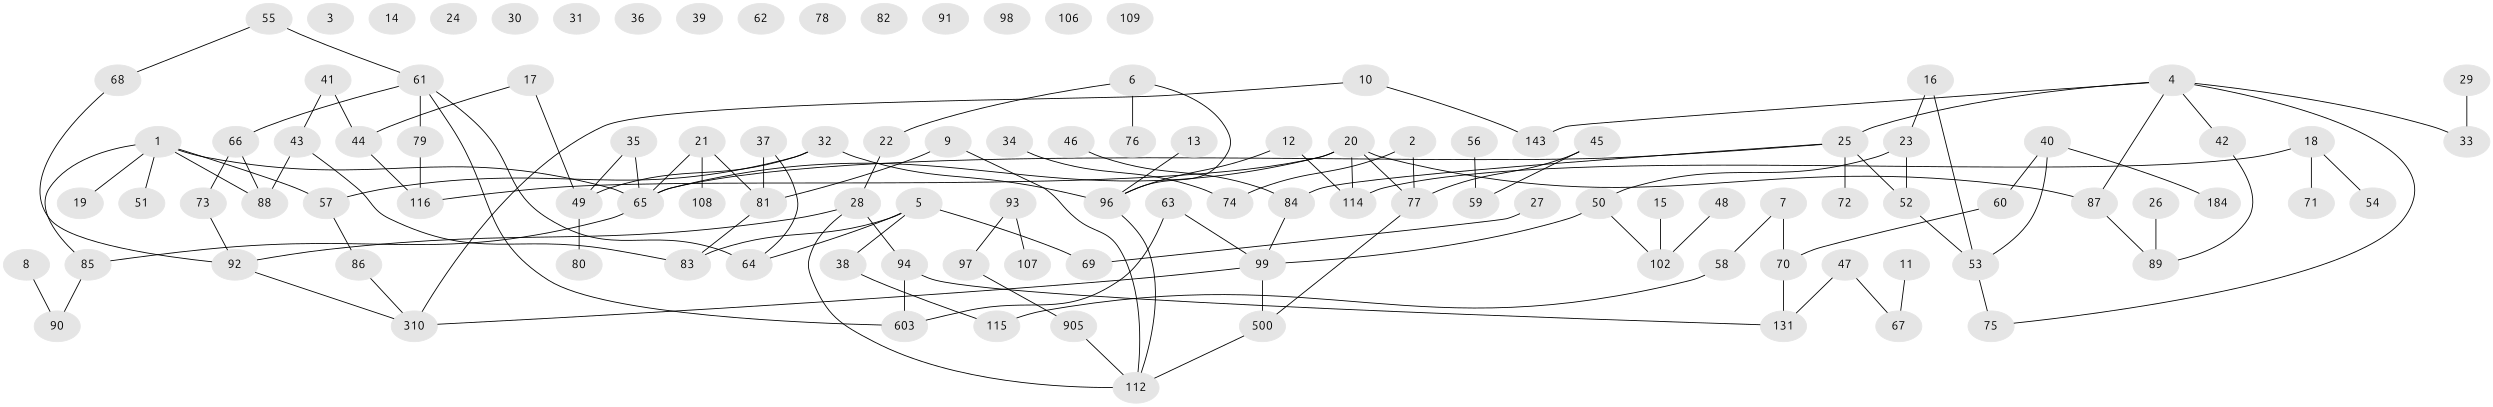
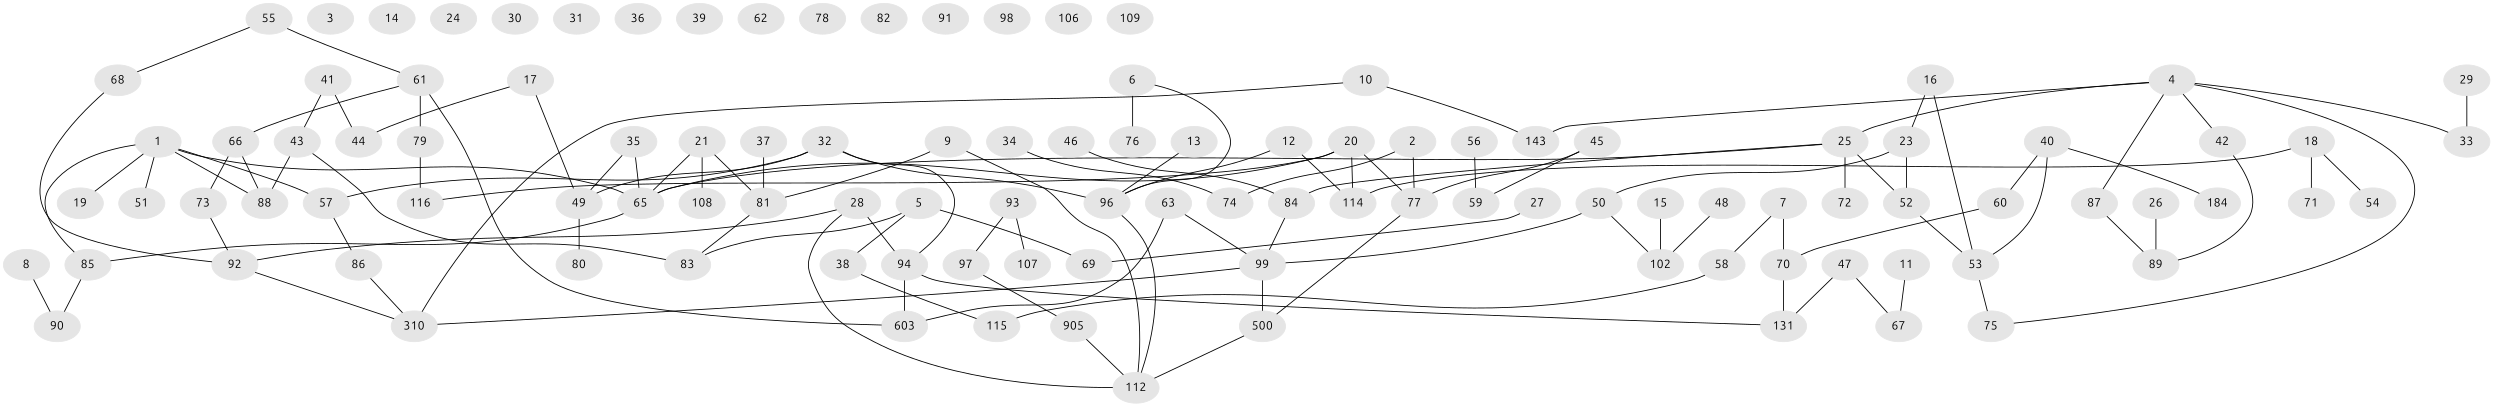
(887, 142) -> none
(391, 174) -> none
(1720, 183) -> none
none -> (950, 189)
(749, 265) -> none
